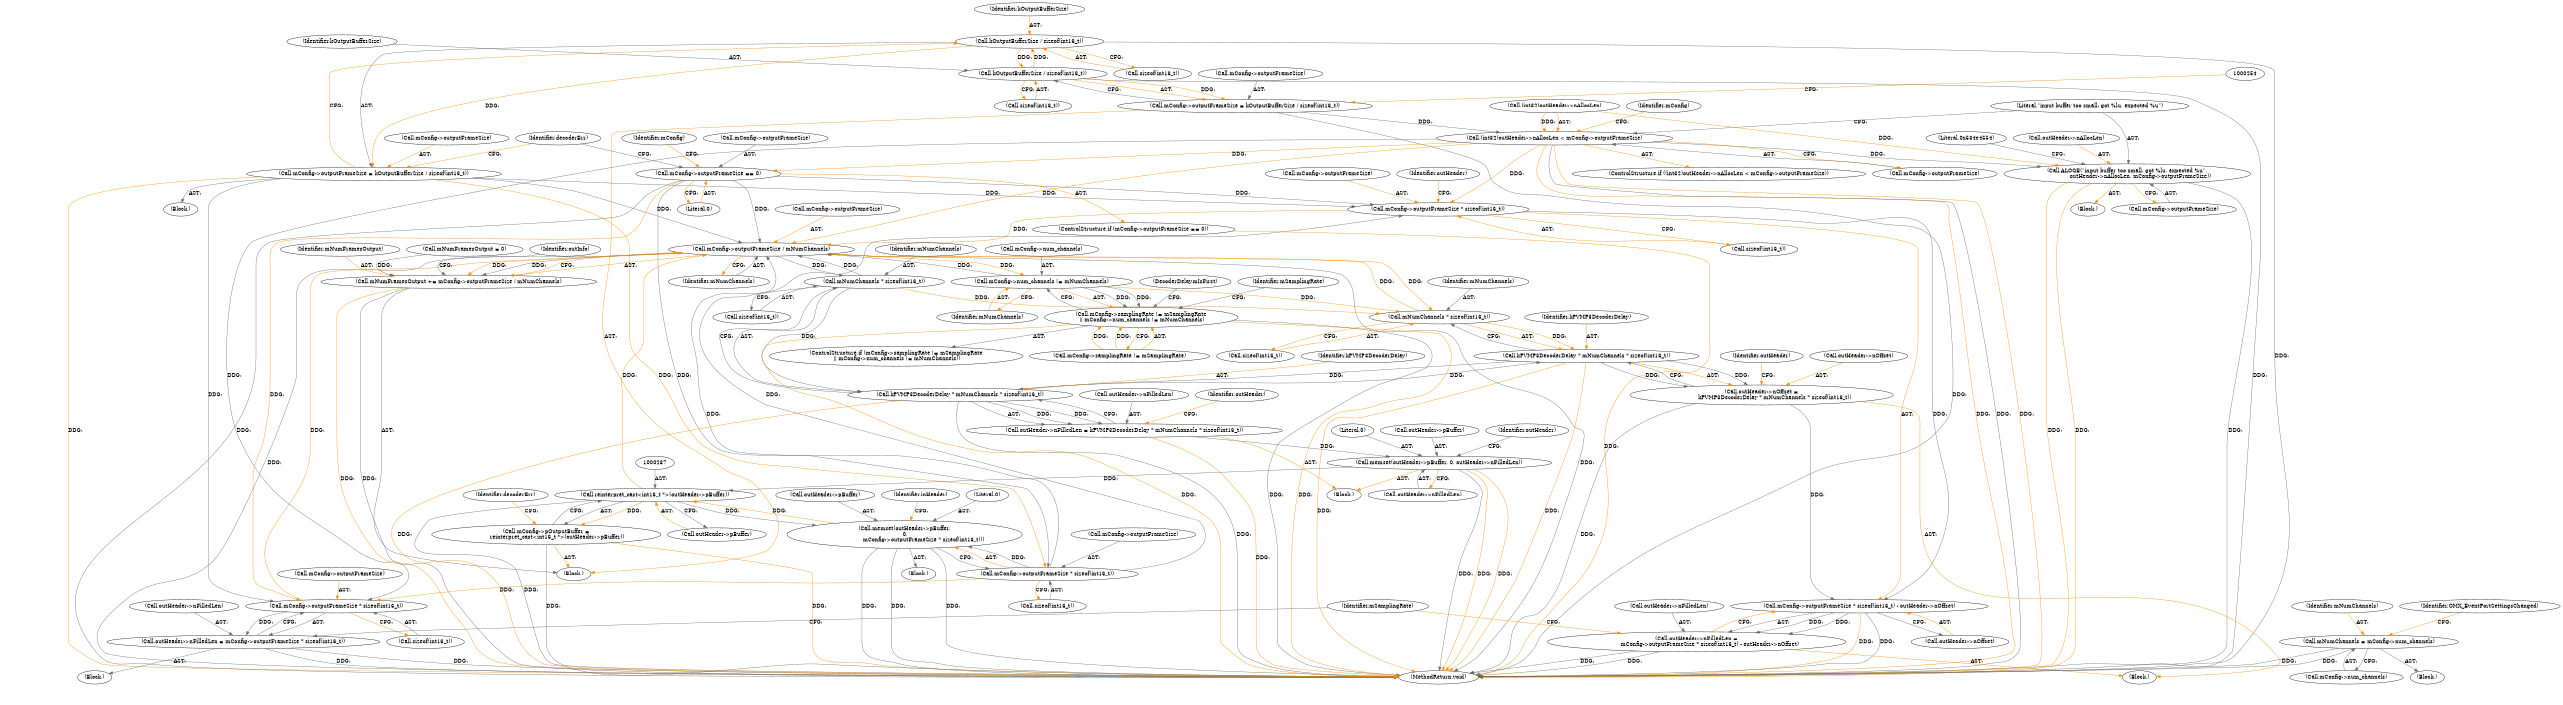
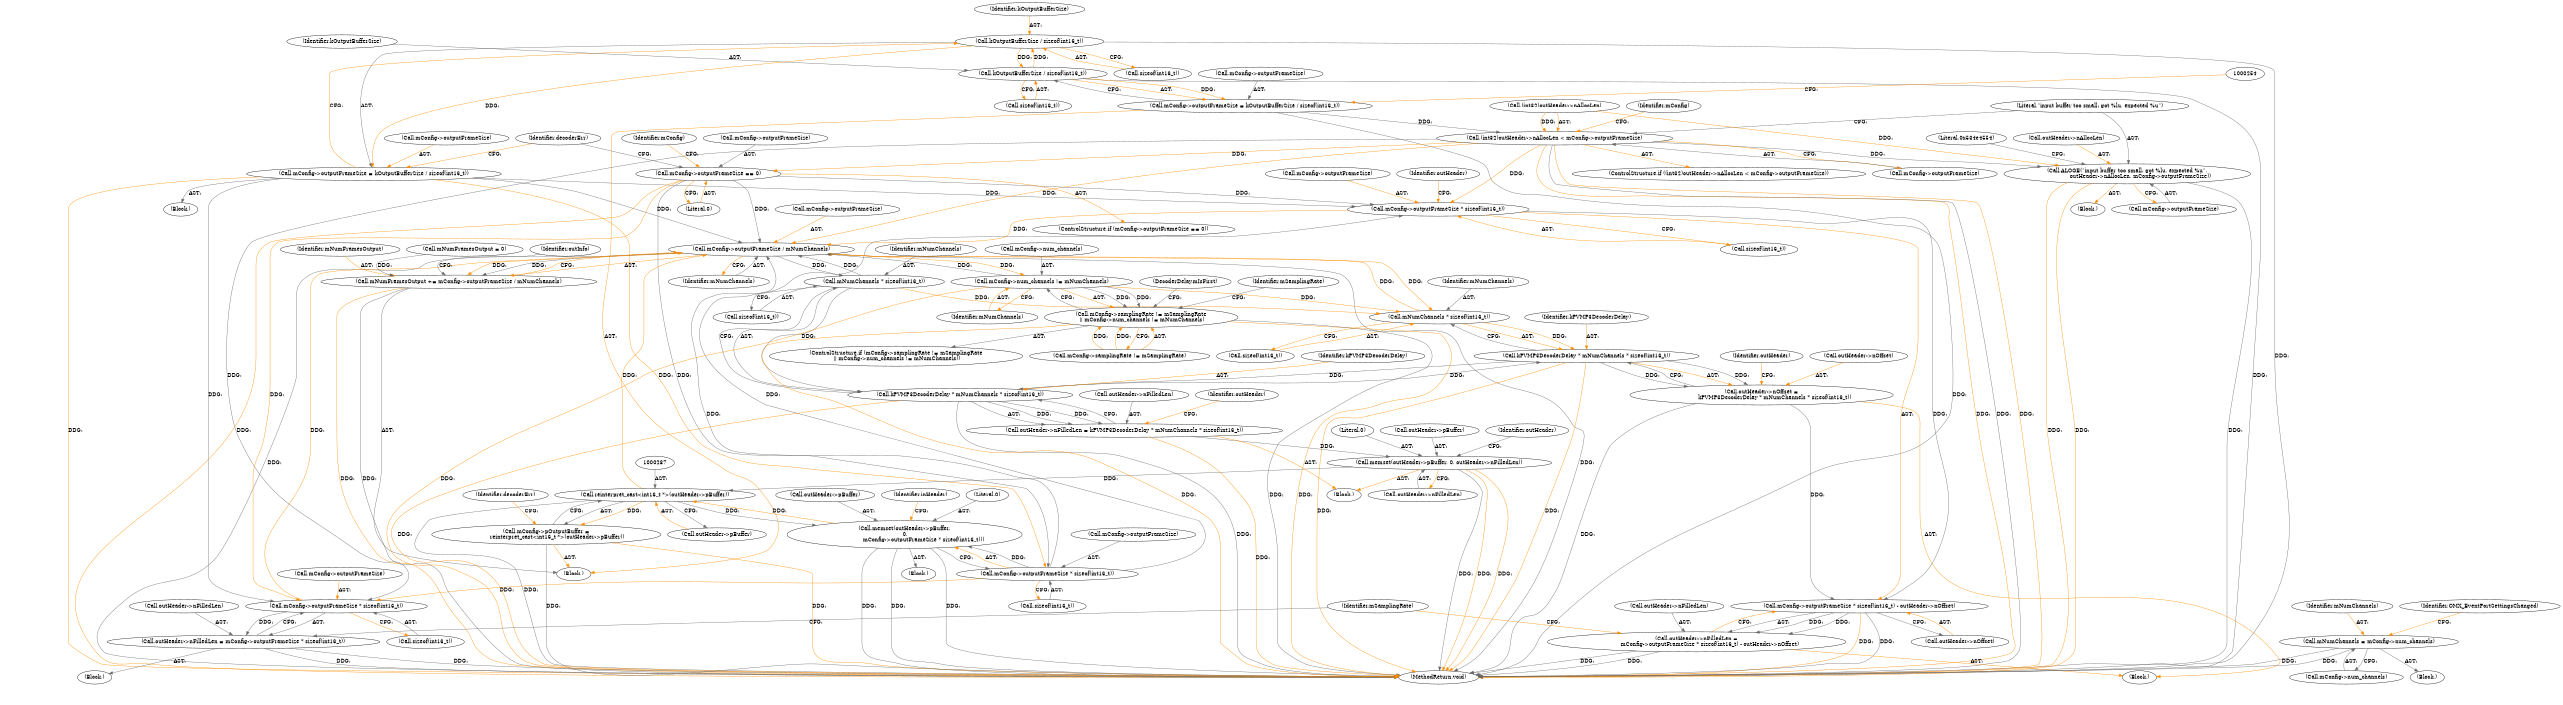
(1710, 291) -> (523, 660)
(84, 628) -> (84, 628)
